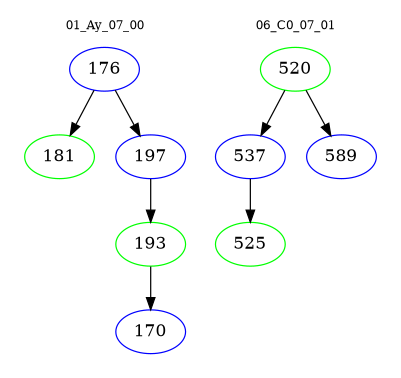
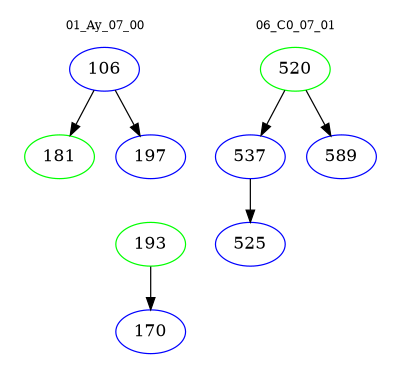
(105, 69) -> (105, 69)
(151, 195) -> none
(250, 244) -> (250, 244)
